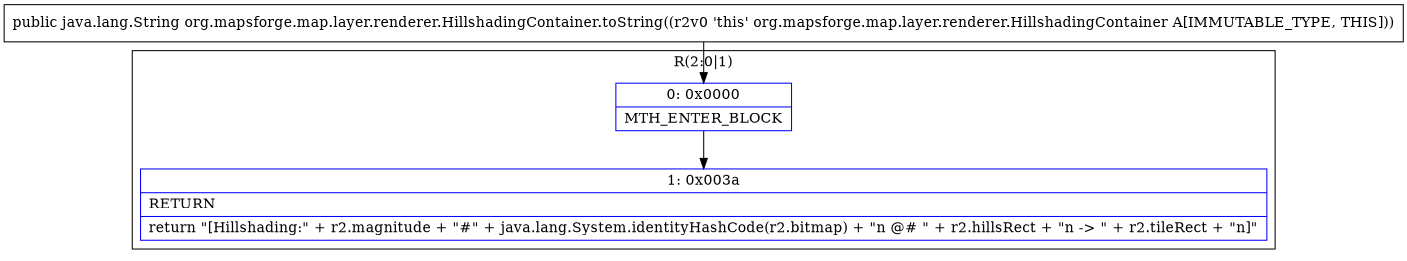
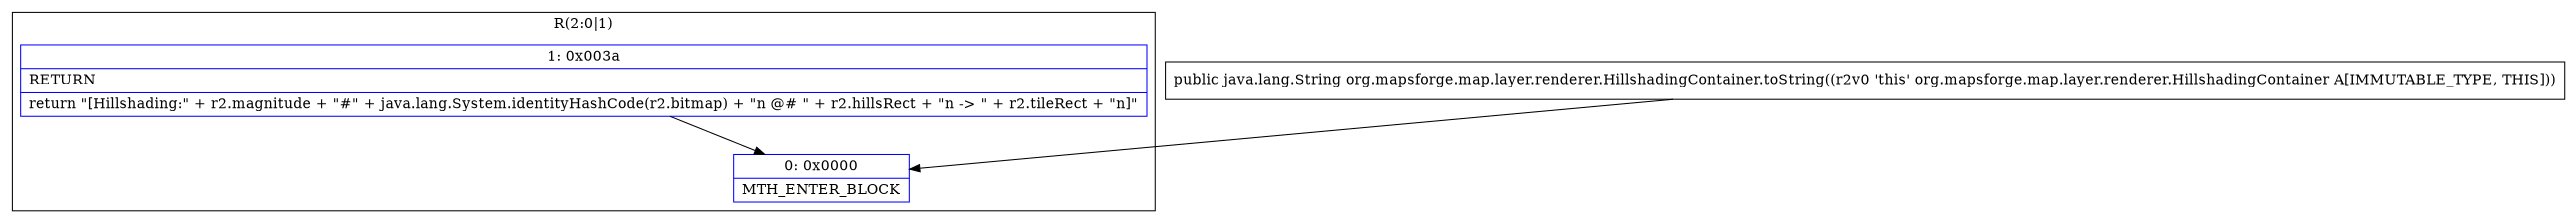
(704, 145) -> (713, 133)
